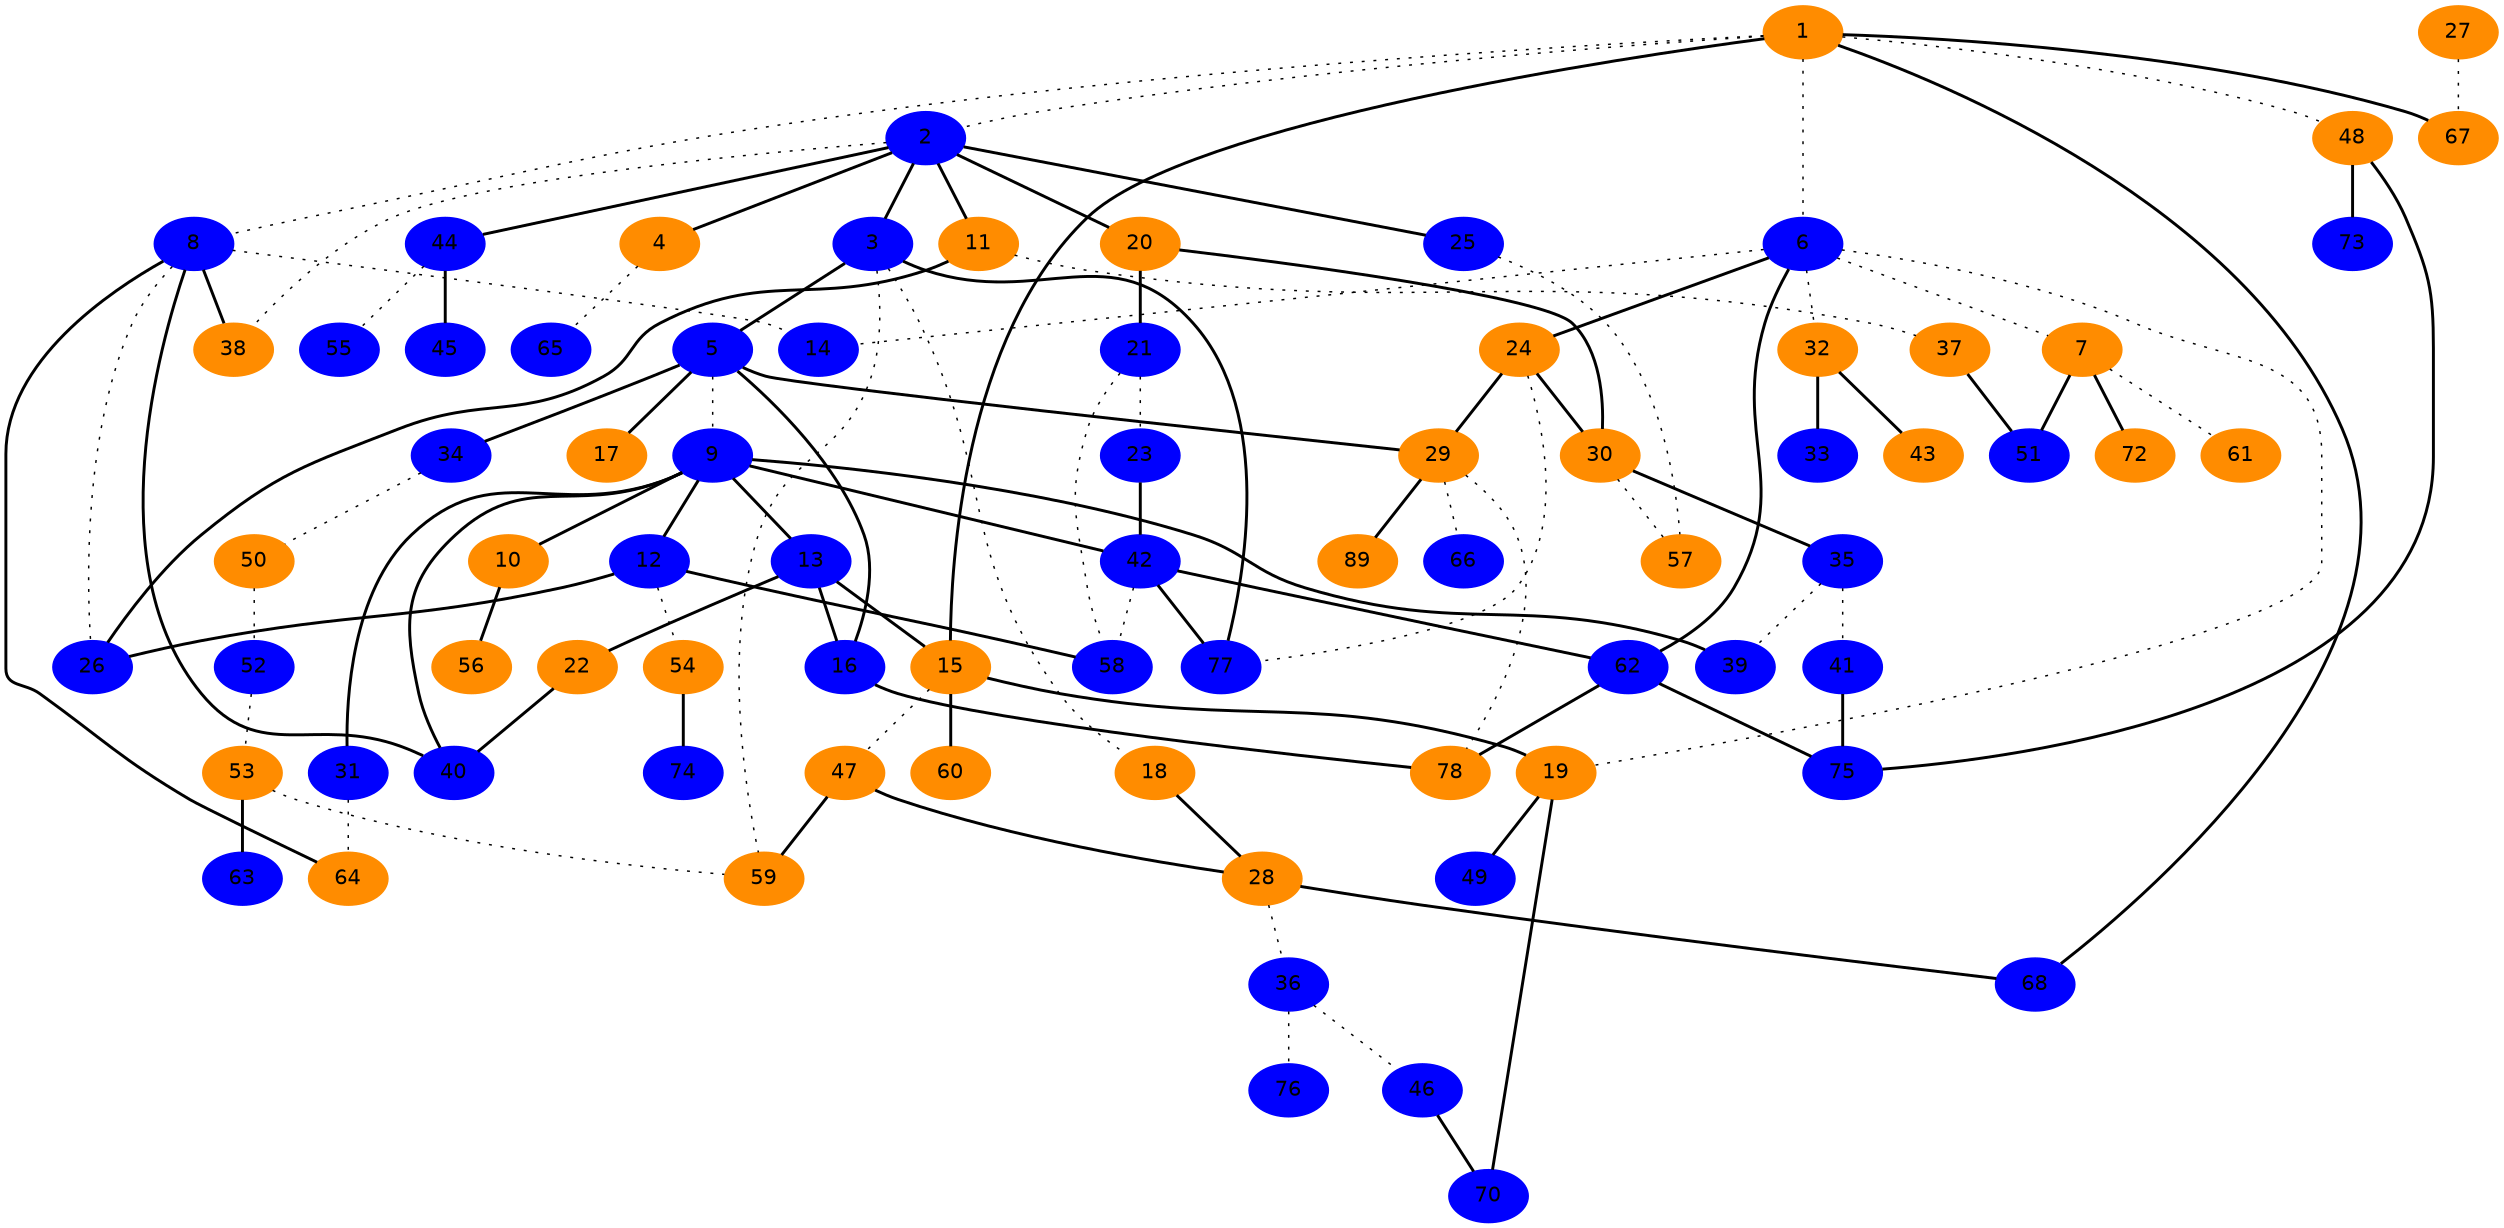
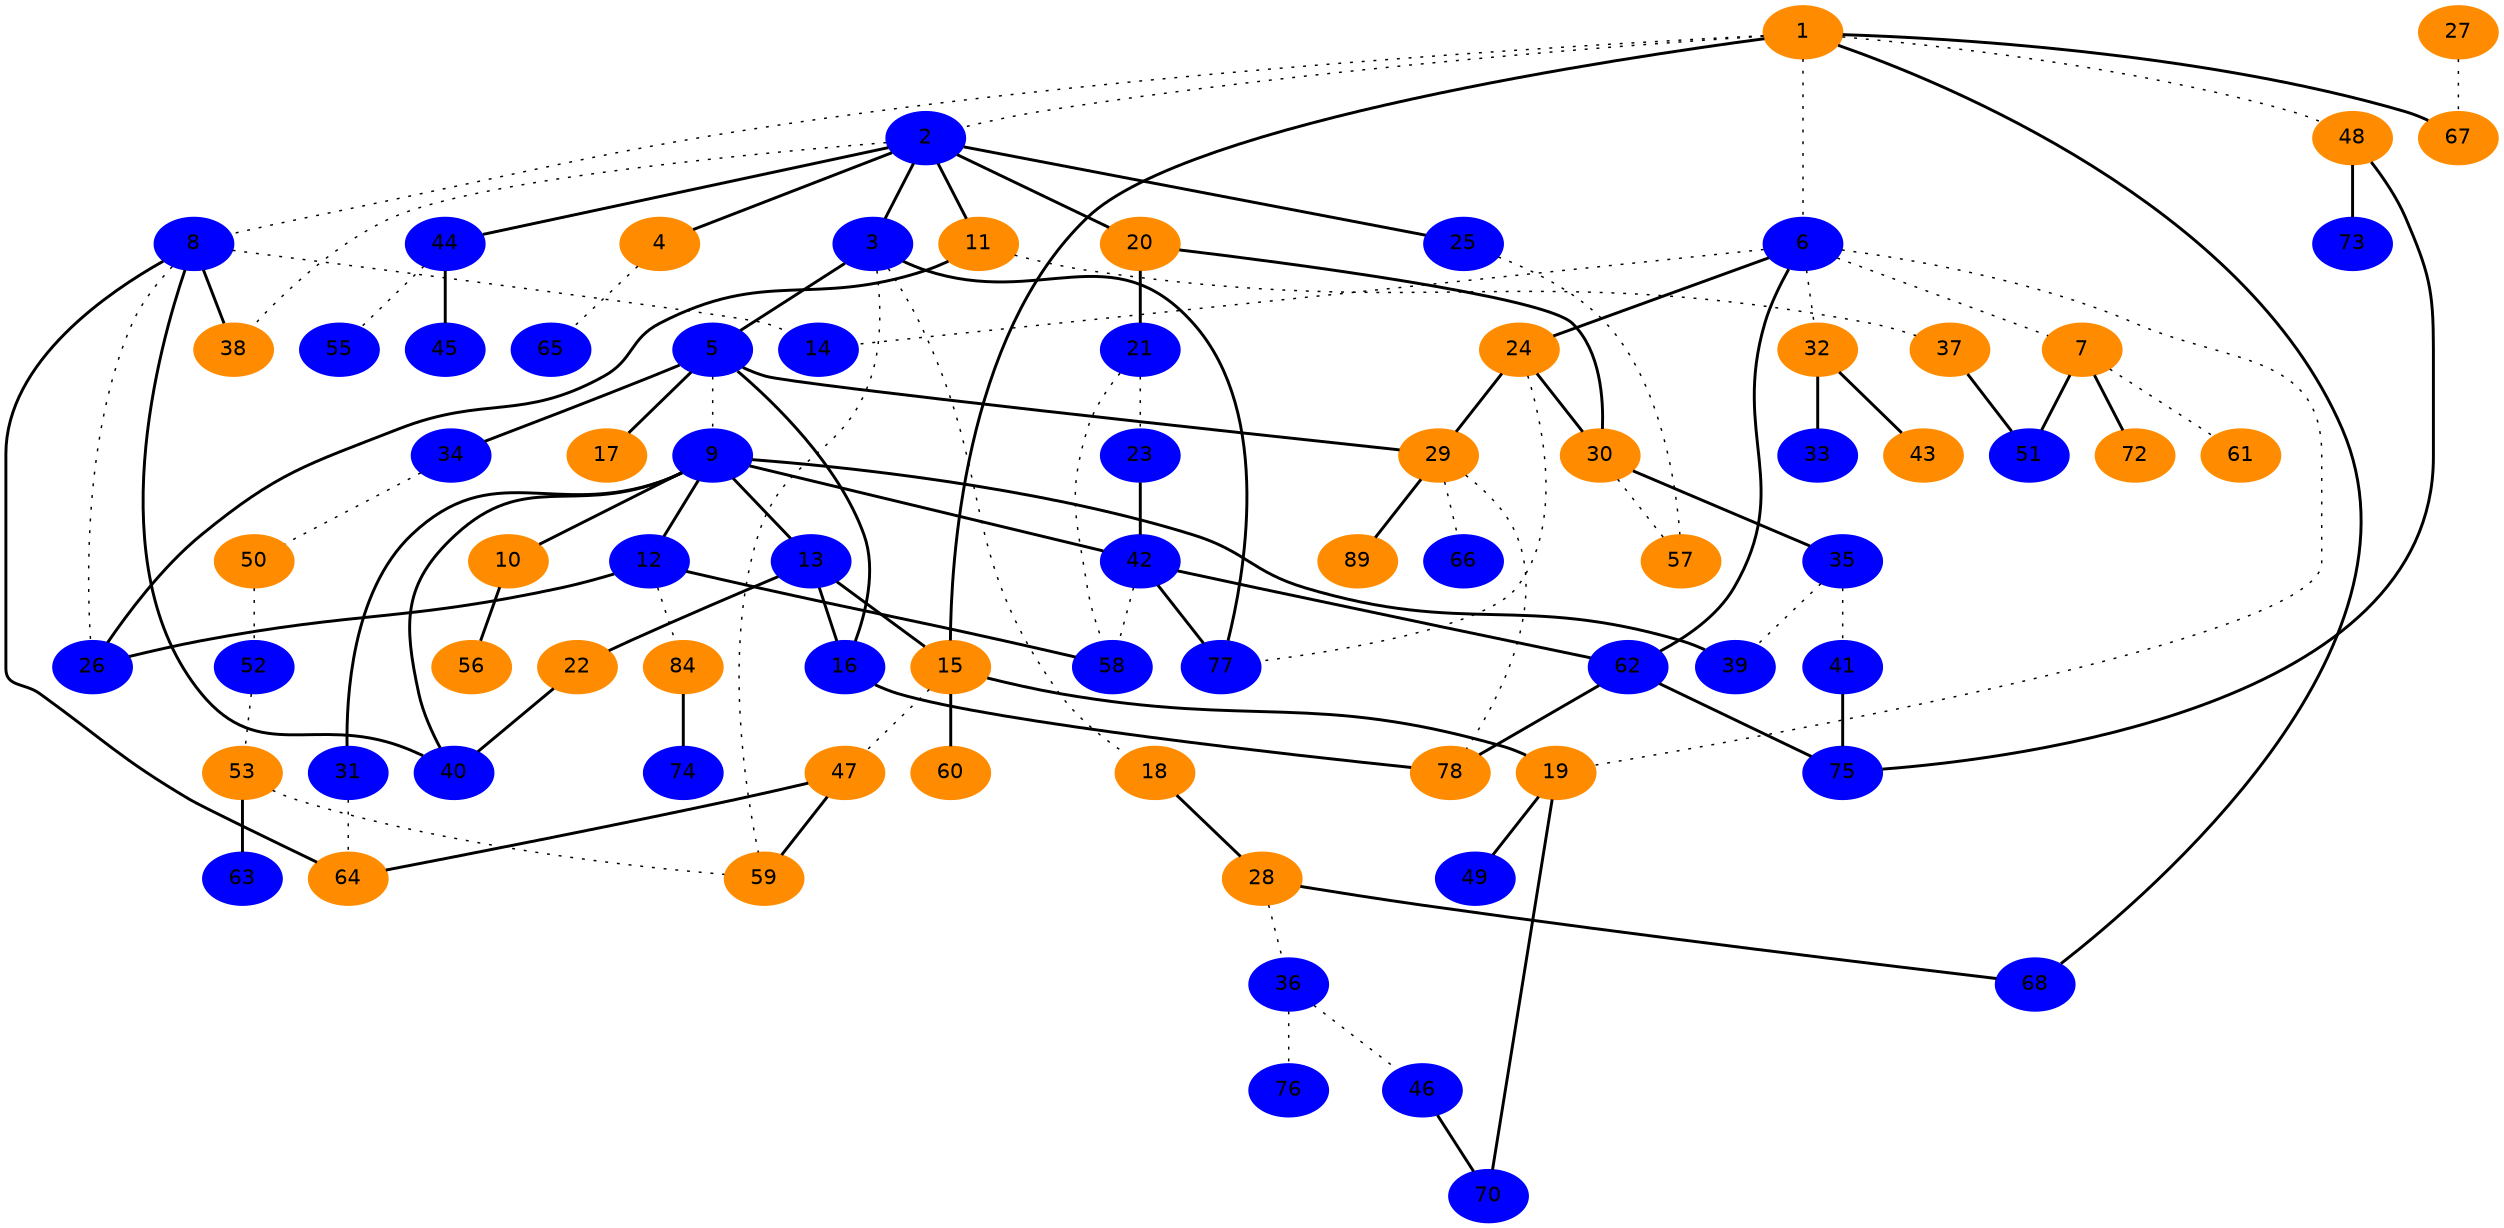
(683, 667) -> (683, 667)
(1047, 840) -> (597, 828)
